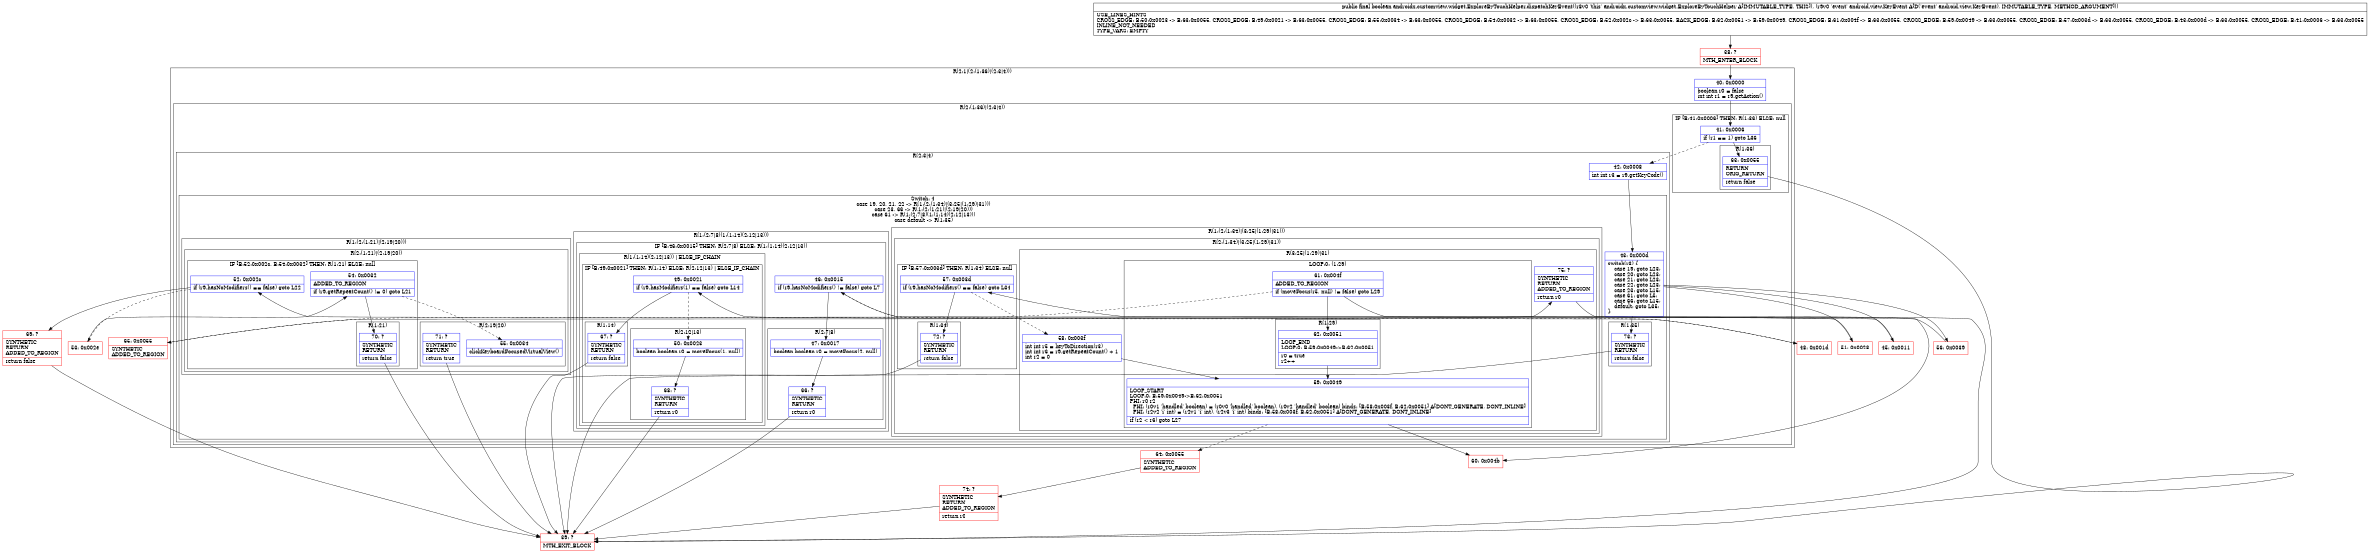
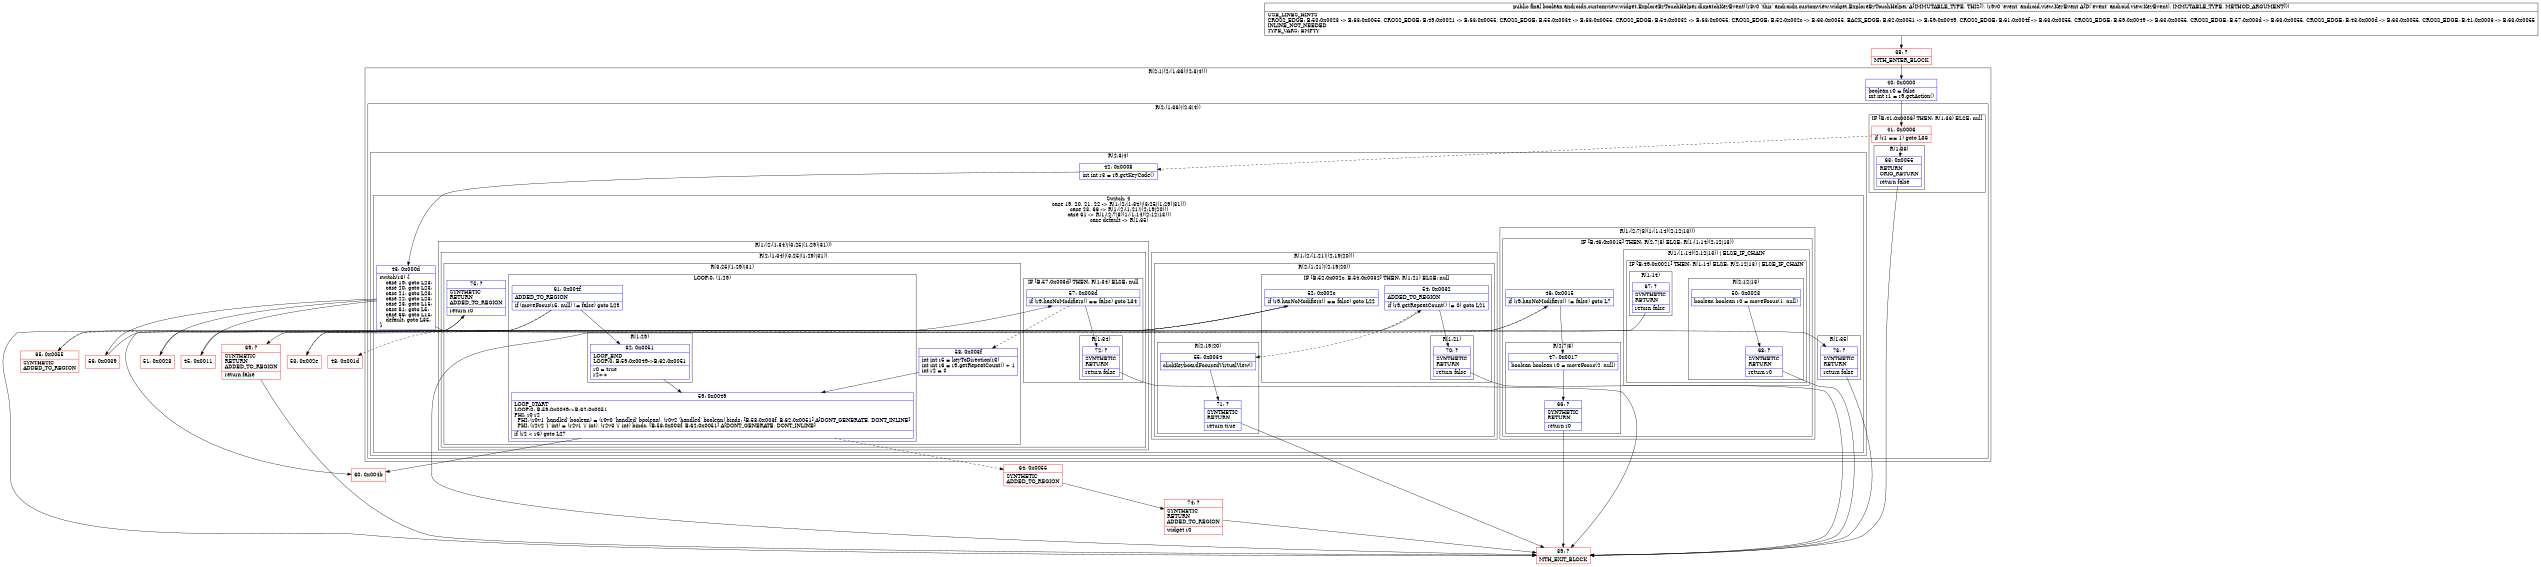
(1730, 134) -> (1901, 134)
(688, 284) -> none
none -> (1214, 384)
(954, 516) -> (1179, 530)
